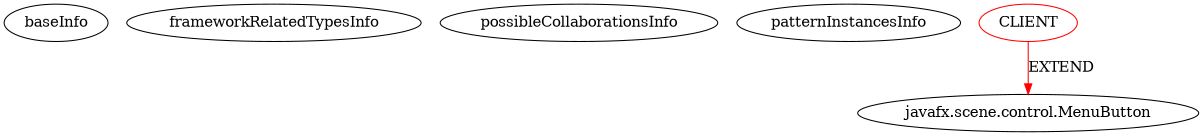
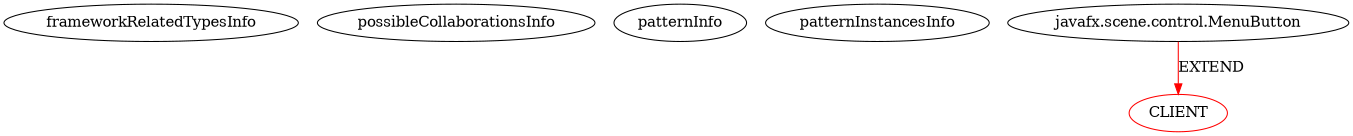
(56, 23) -> none
none -> (680, 23)
(1028, 63) -> (1178, 63)
